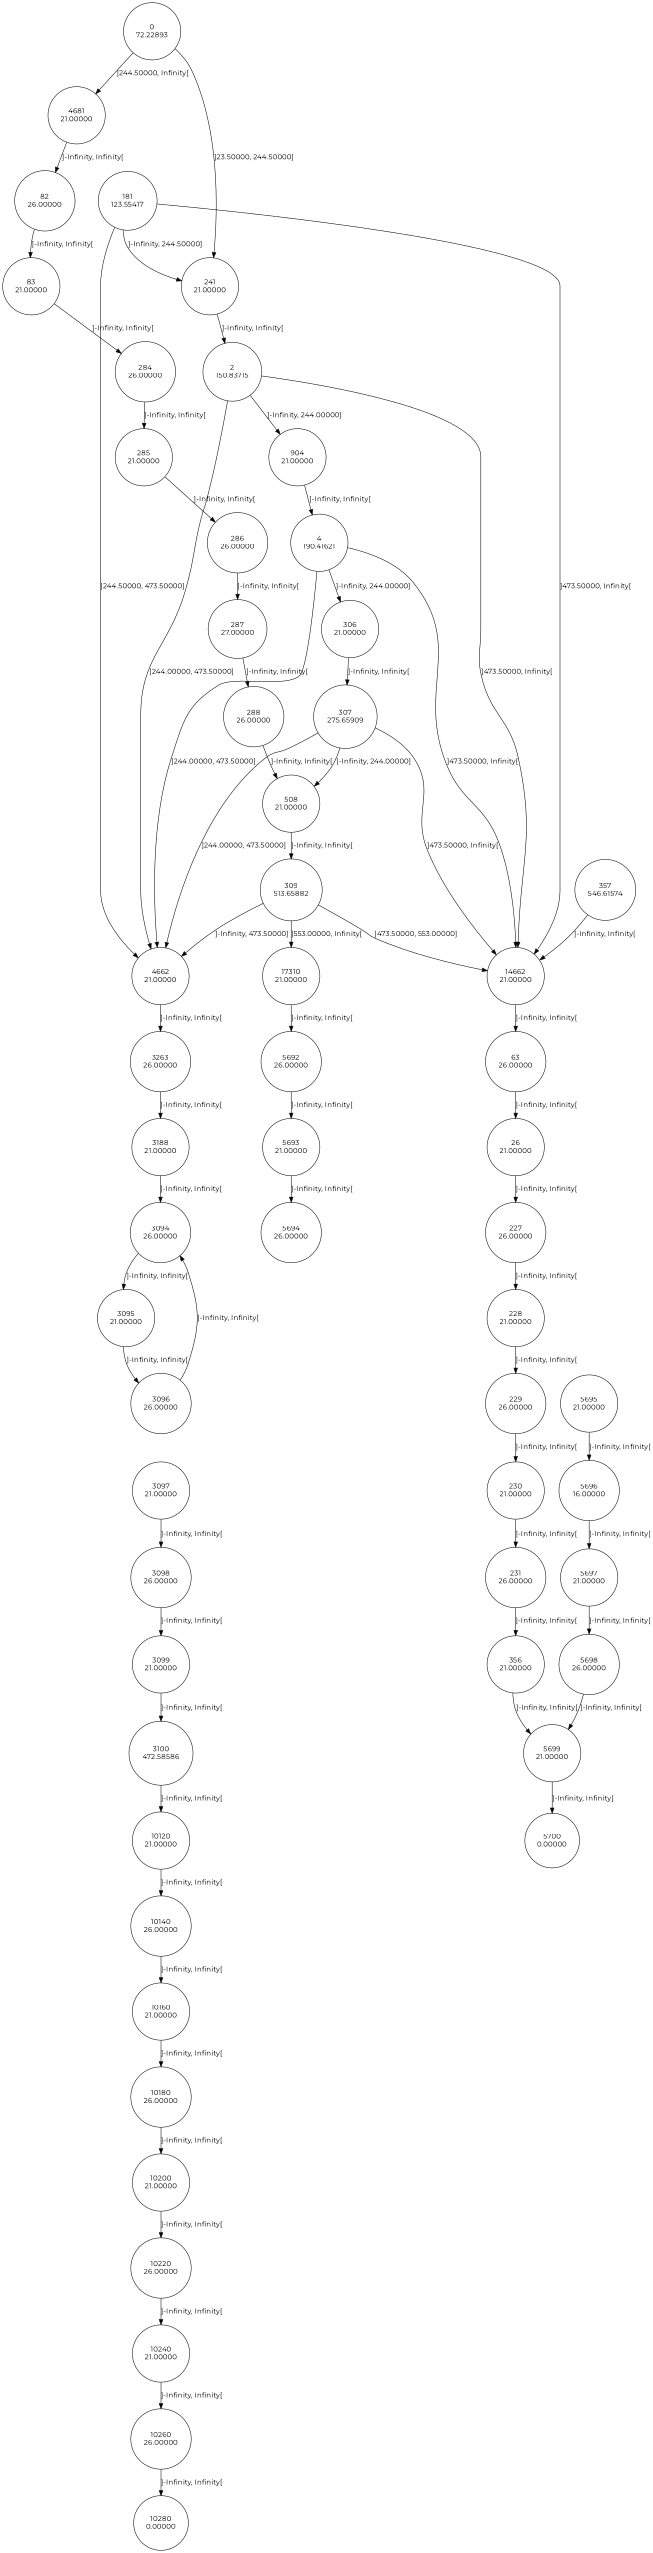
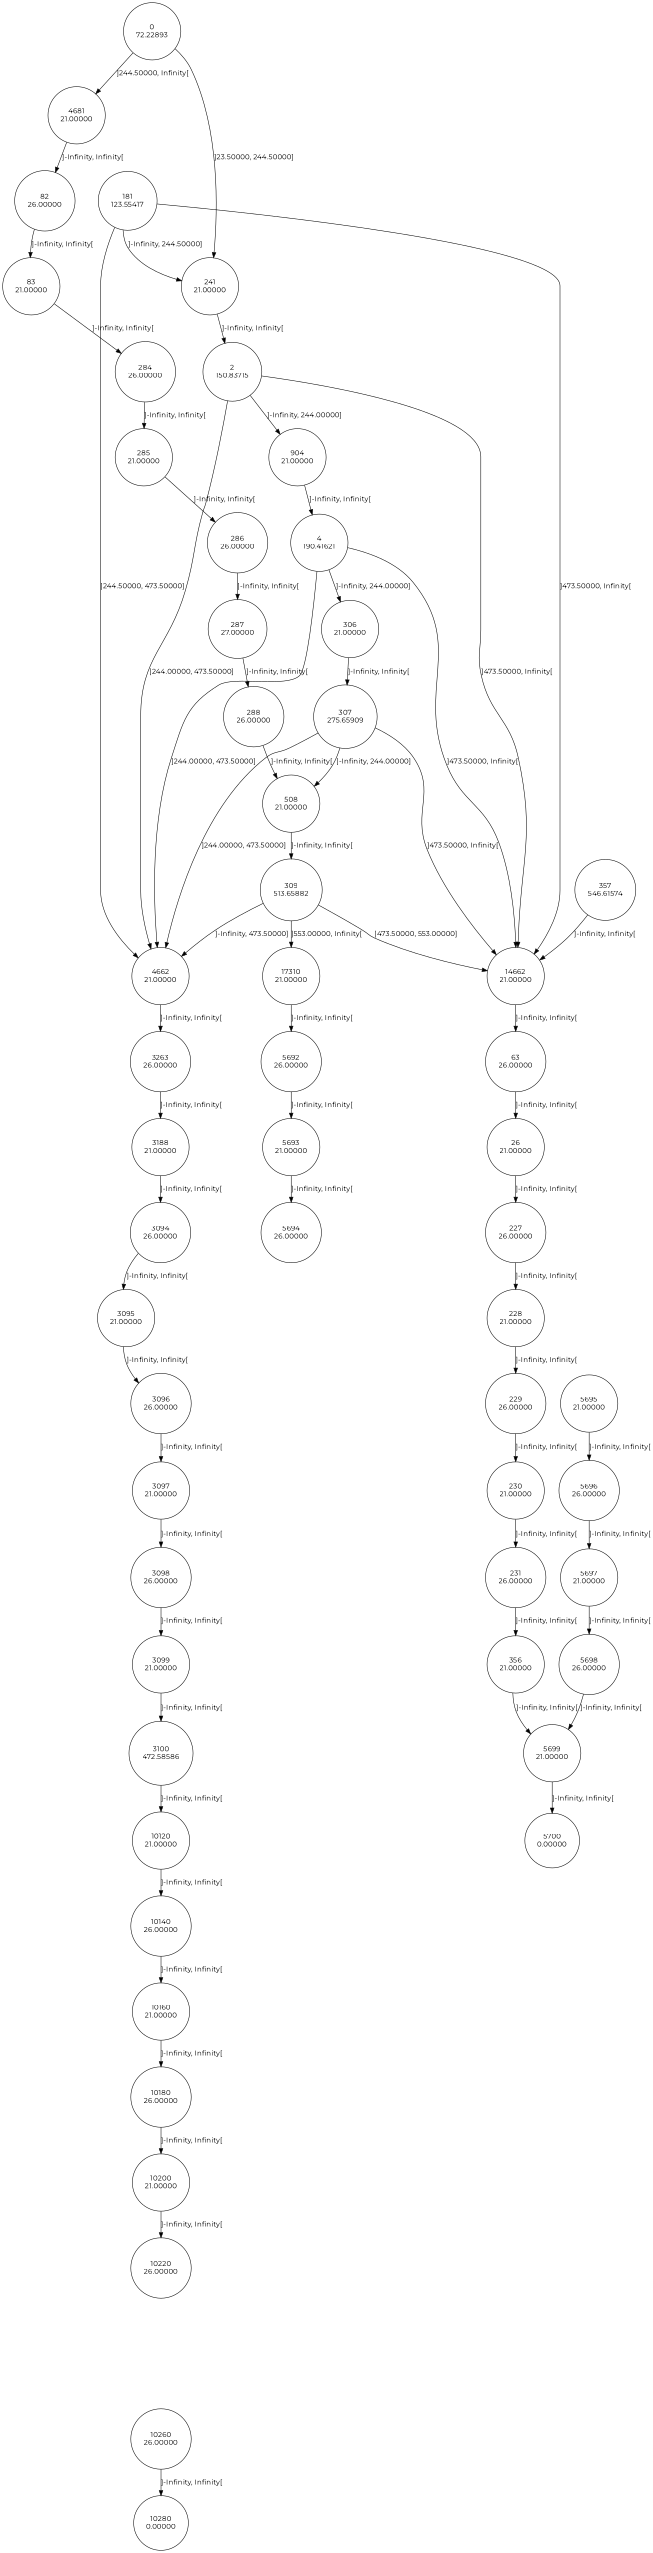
(197, 1321) -> (161, 1445)
(589, 1491) -> (589, 1491)
(161, 2354) -> none
